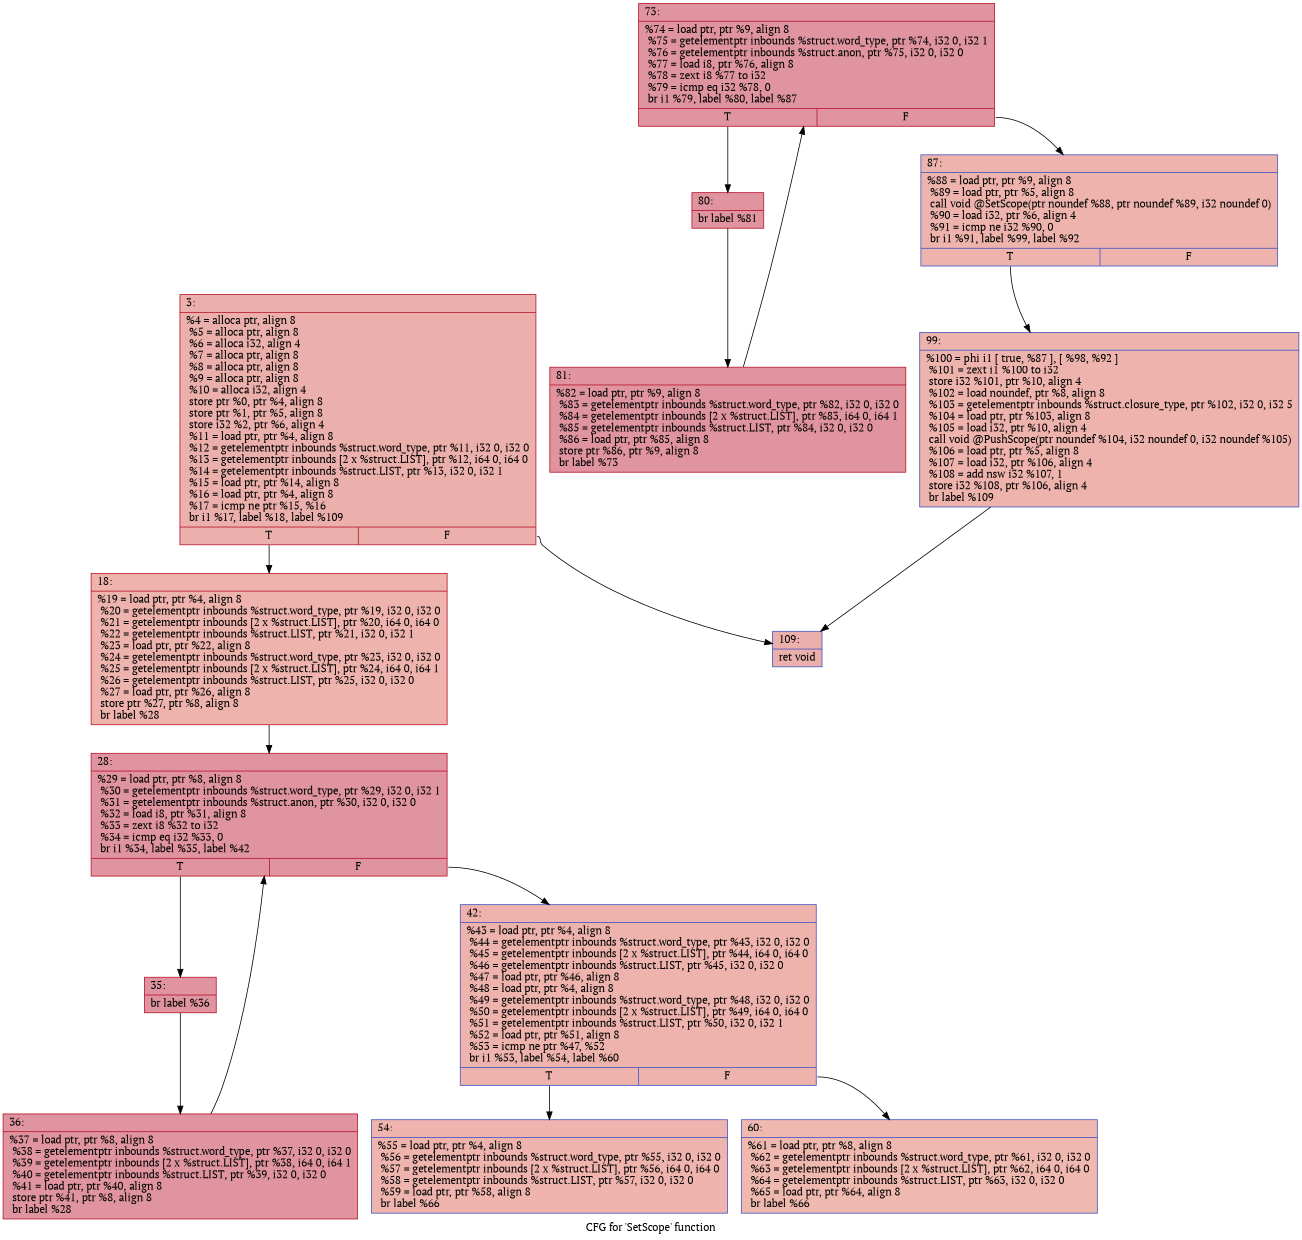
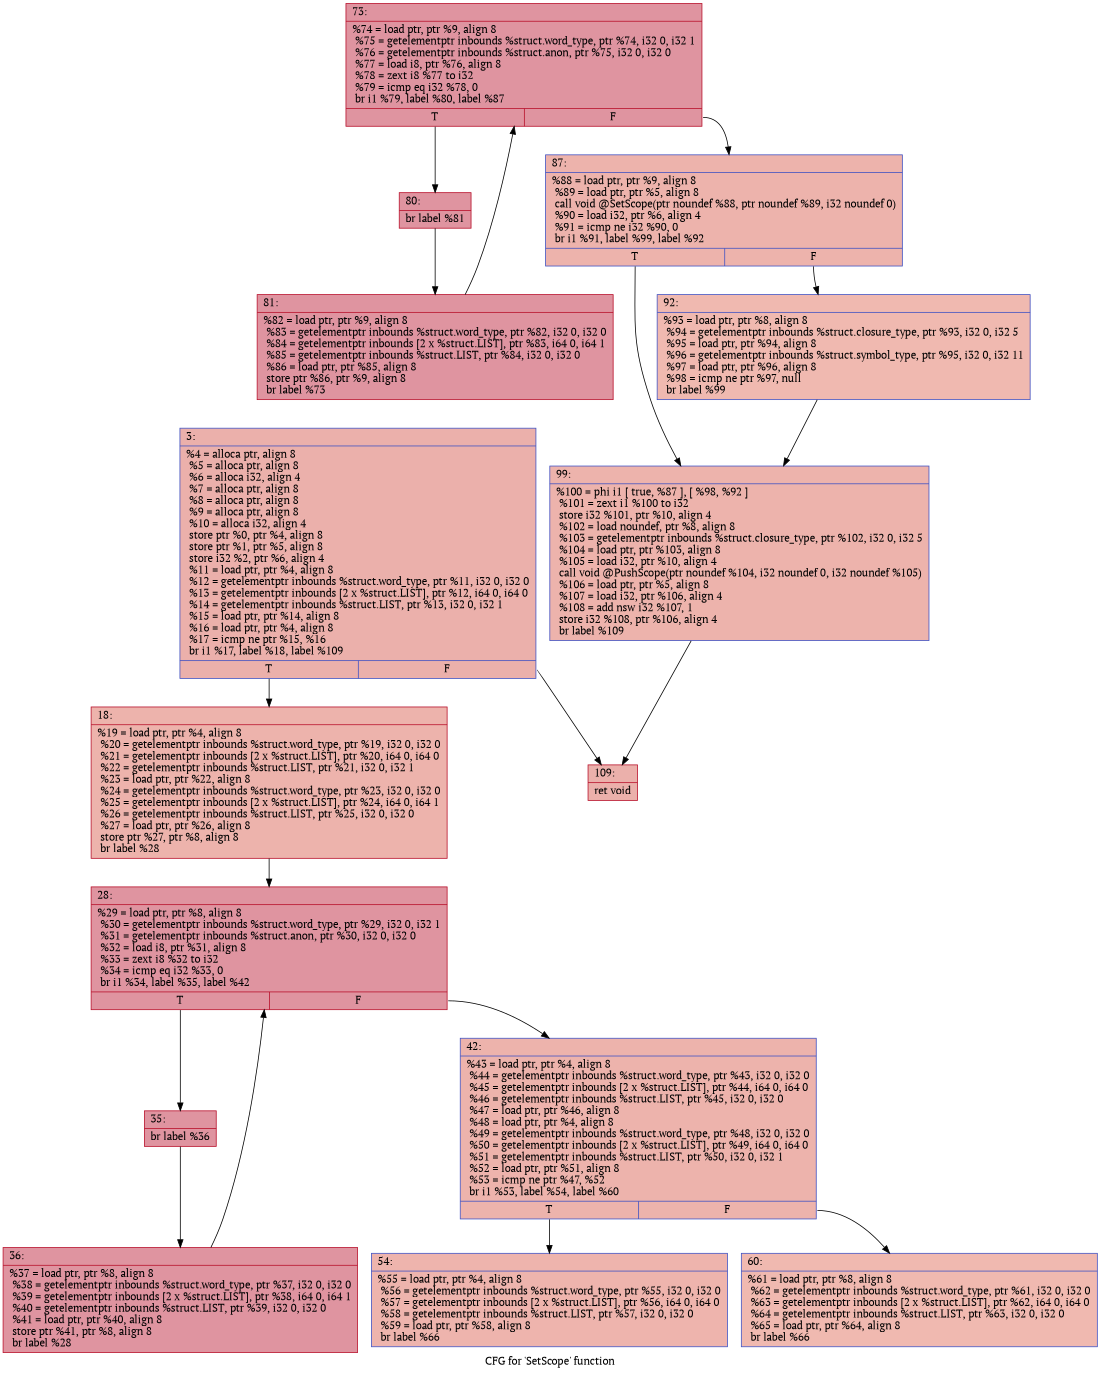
none -> (844, 347)
(358, 420) -> (358, 553)
(797, 649) -> (613, 783)
